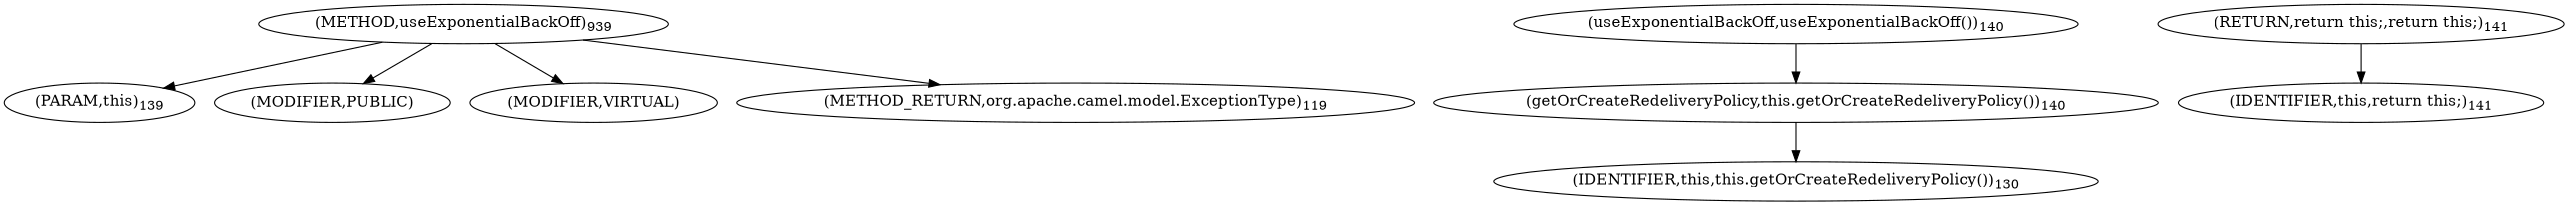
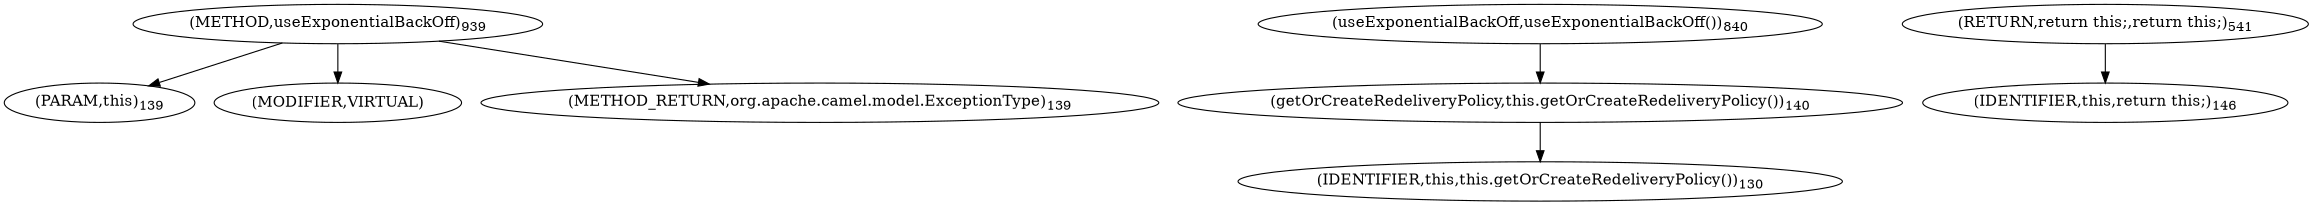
(1992, 22) -> (1736, 22)
(2496, 22) -> (2240, 22)
(1315, 101) -> (1059, 101)
(2480, 101) -> (2224, 101)
(332, 103) -> none
